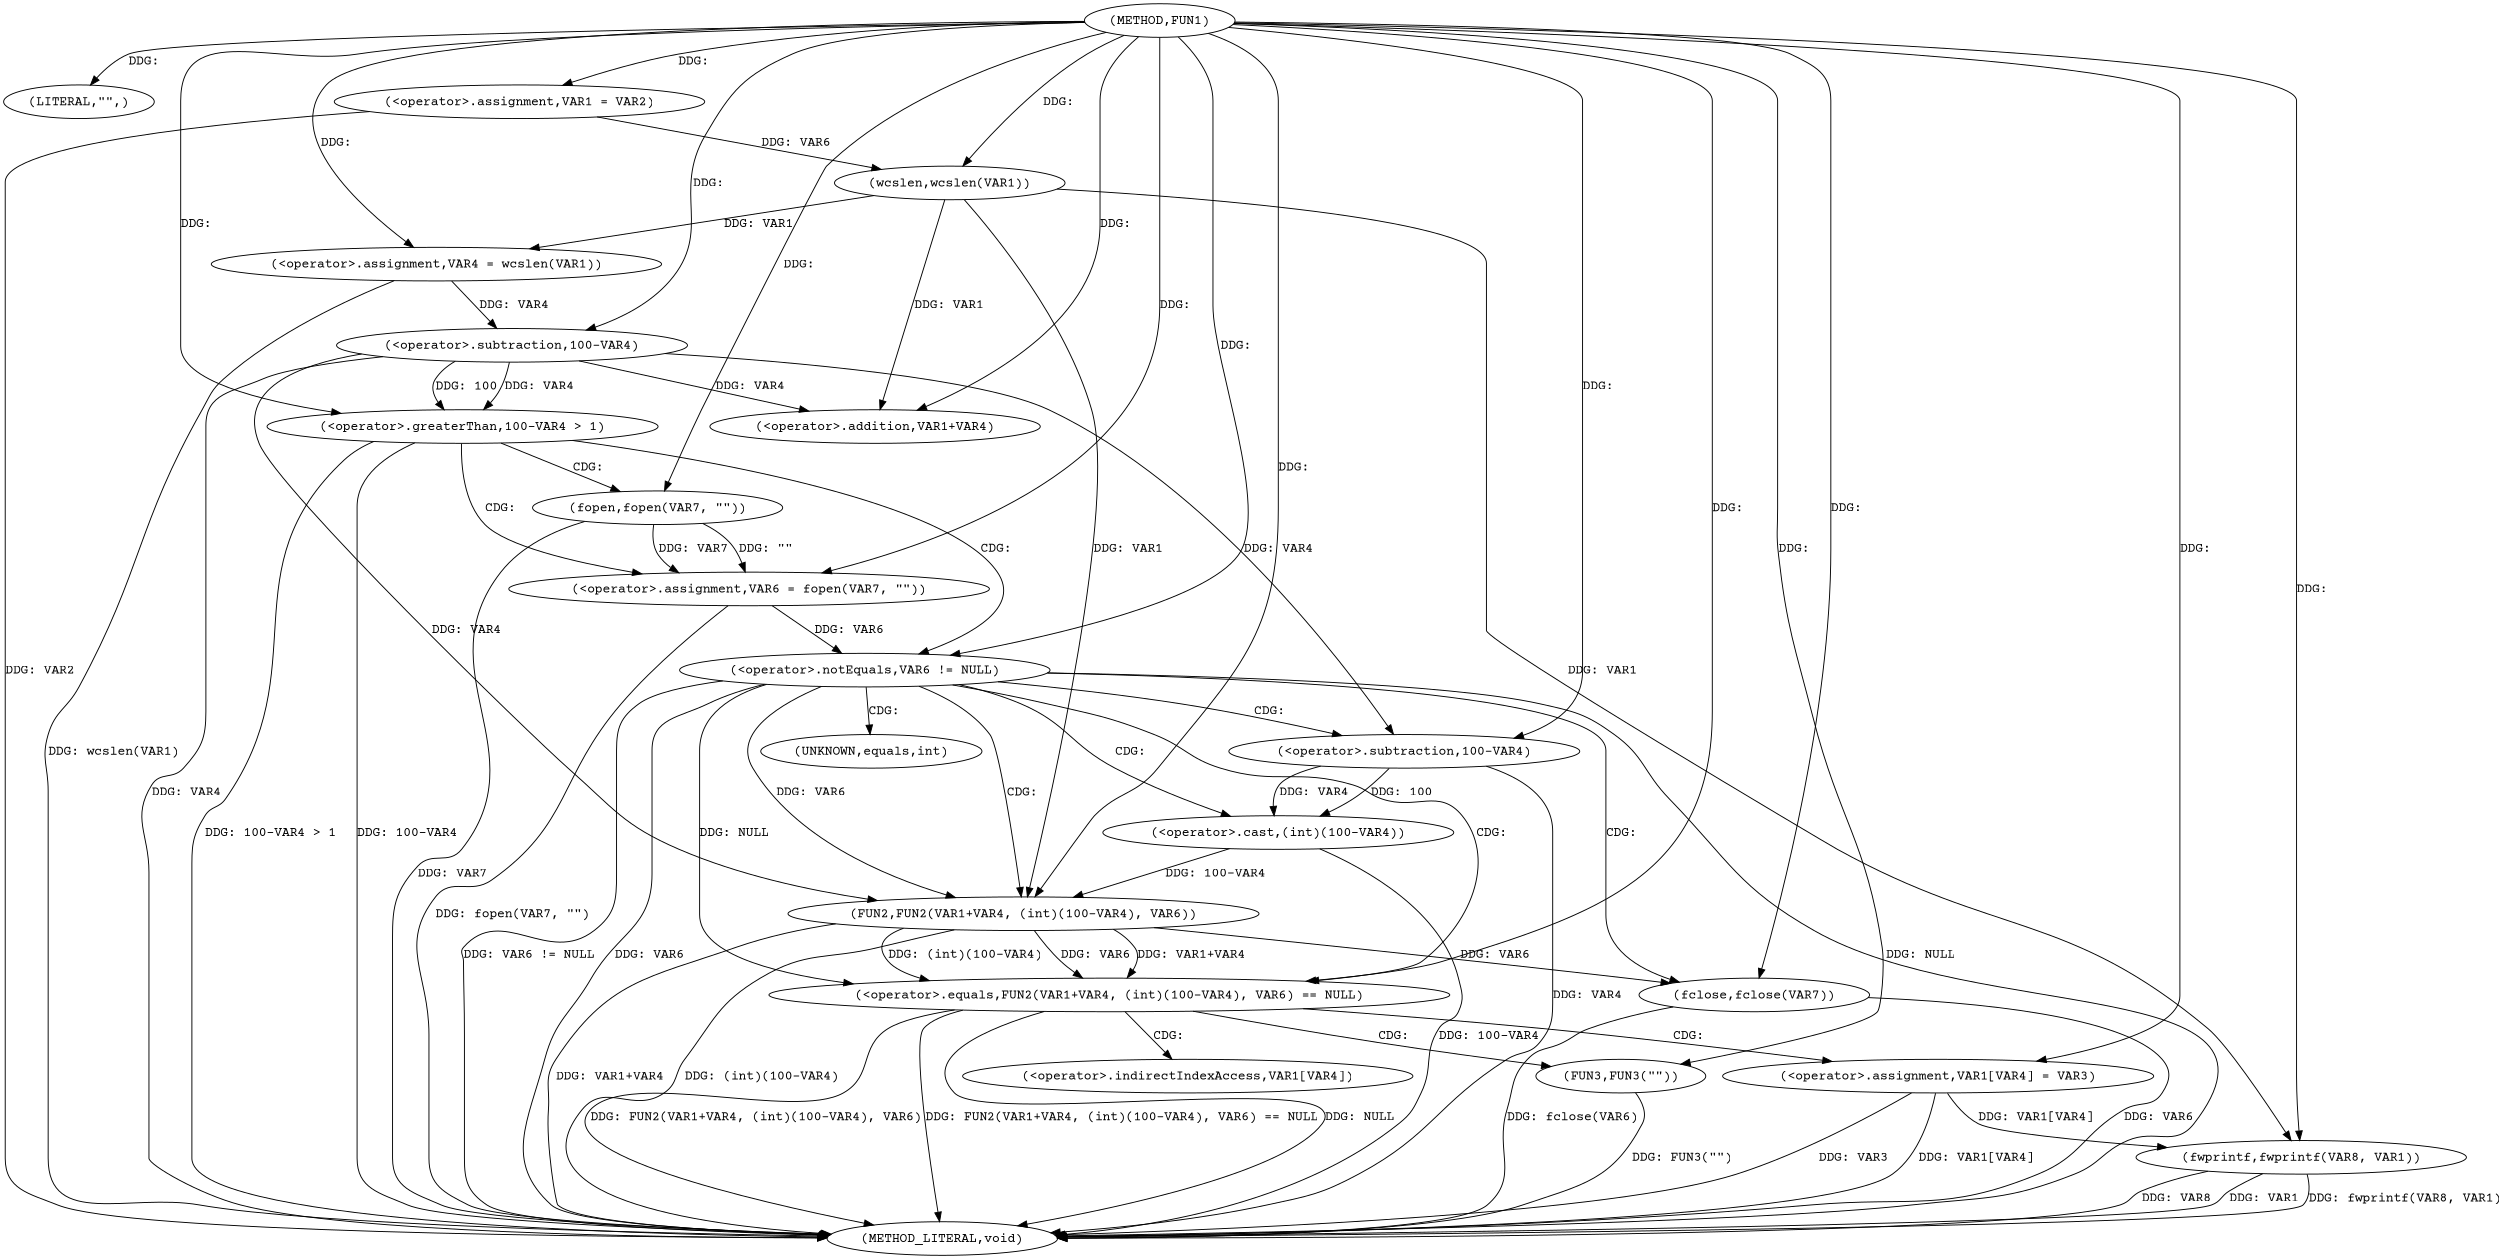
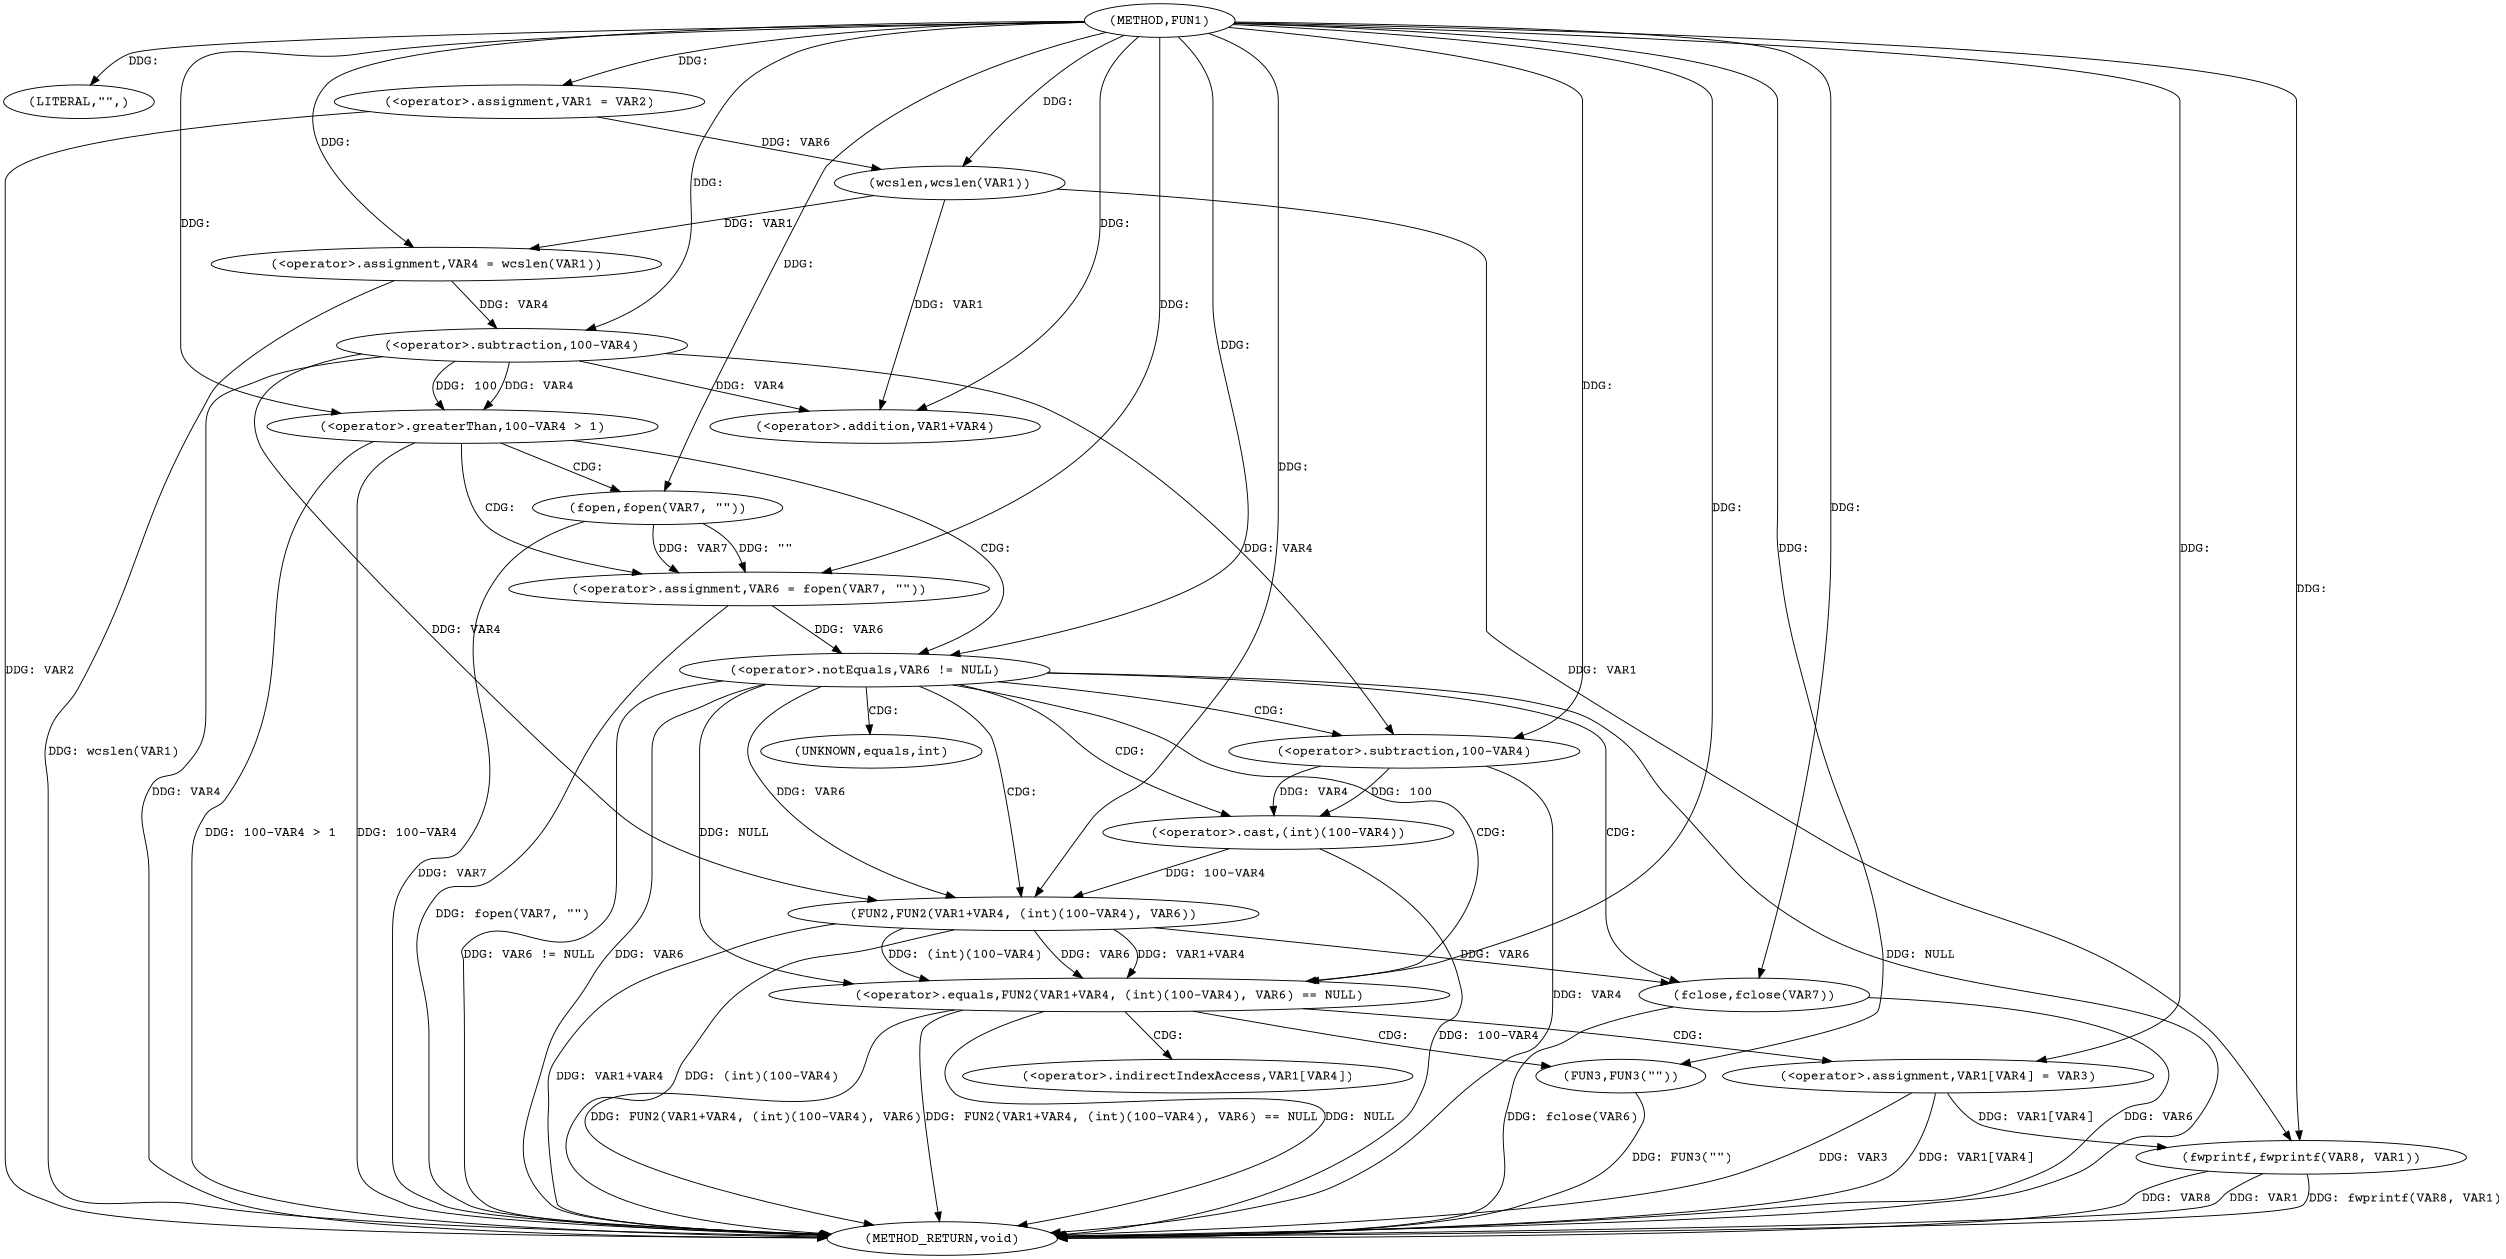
(1094, 528) -> none
(942, 1239) -> (942, 1239)
